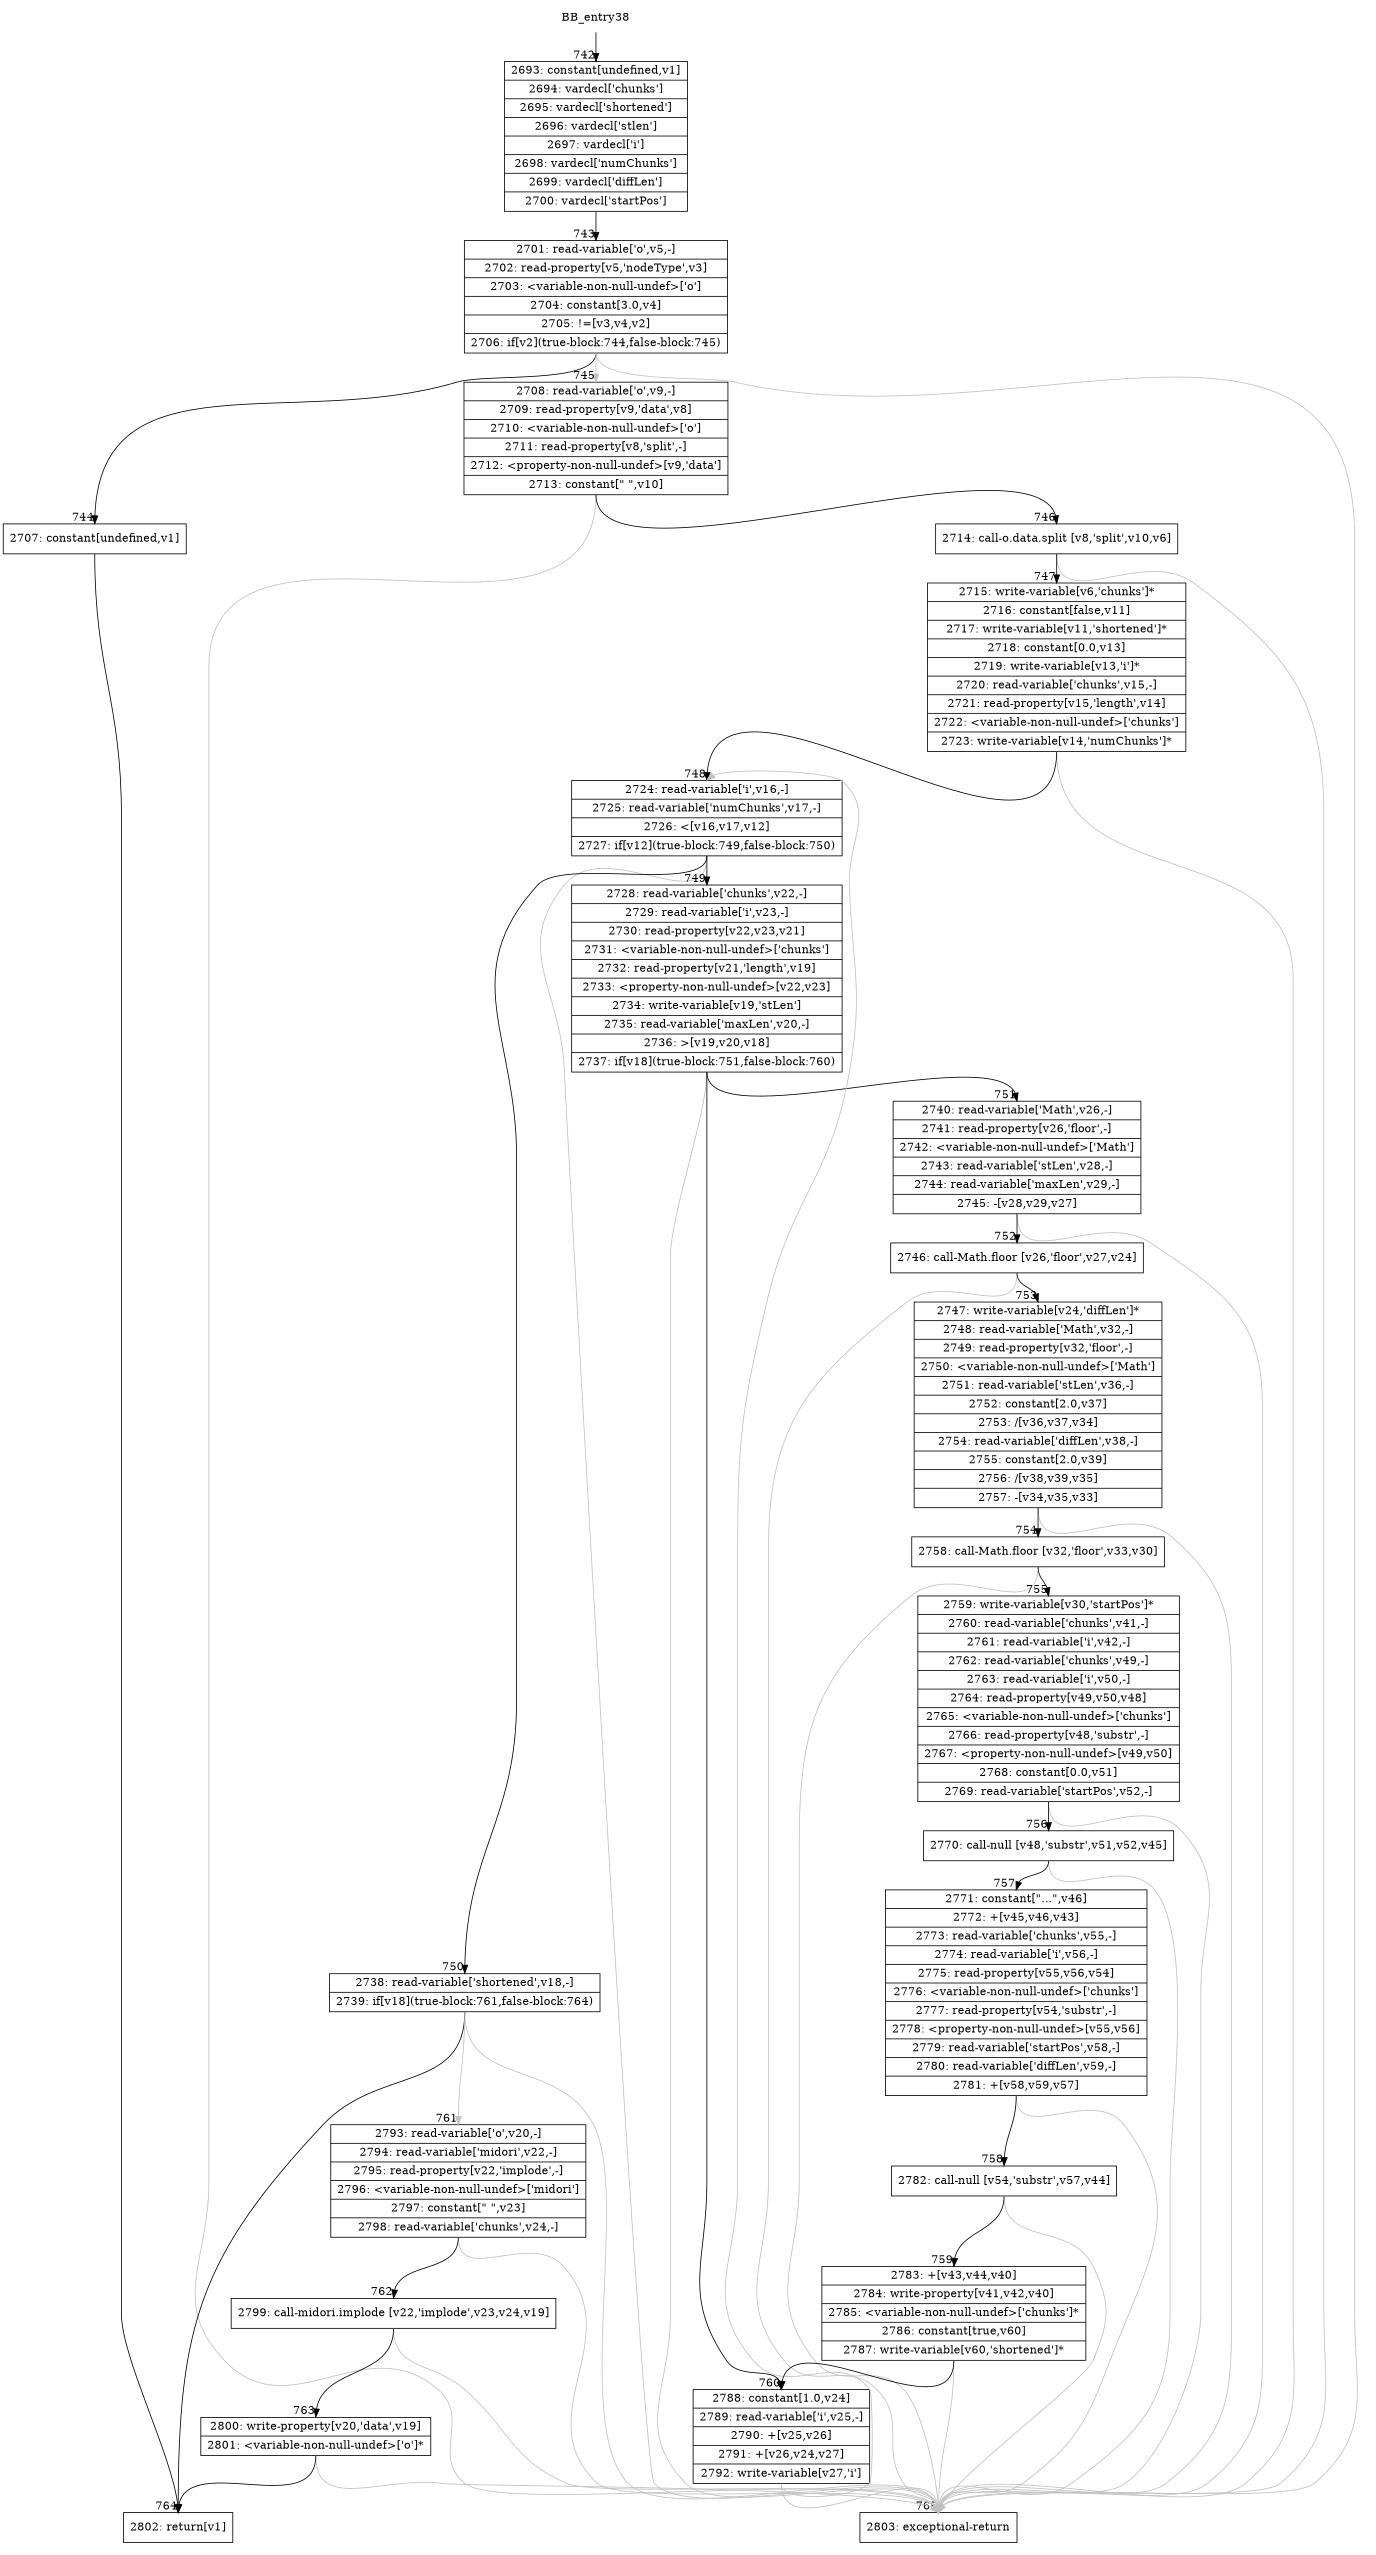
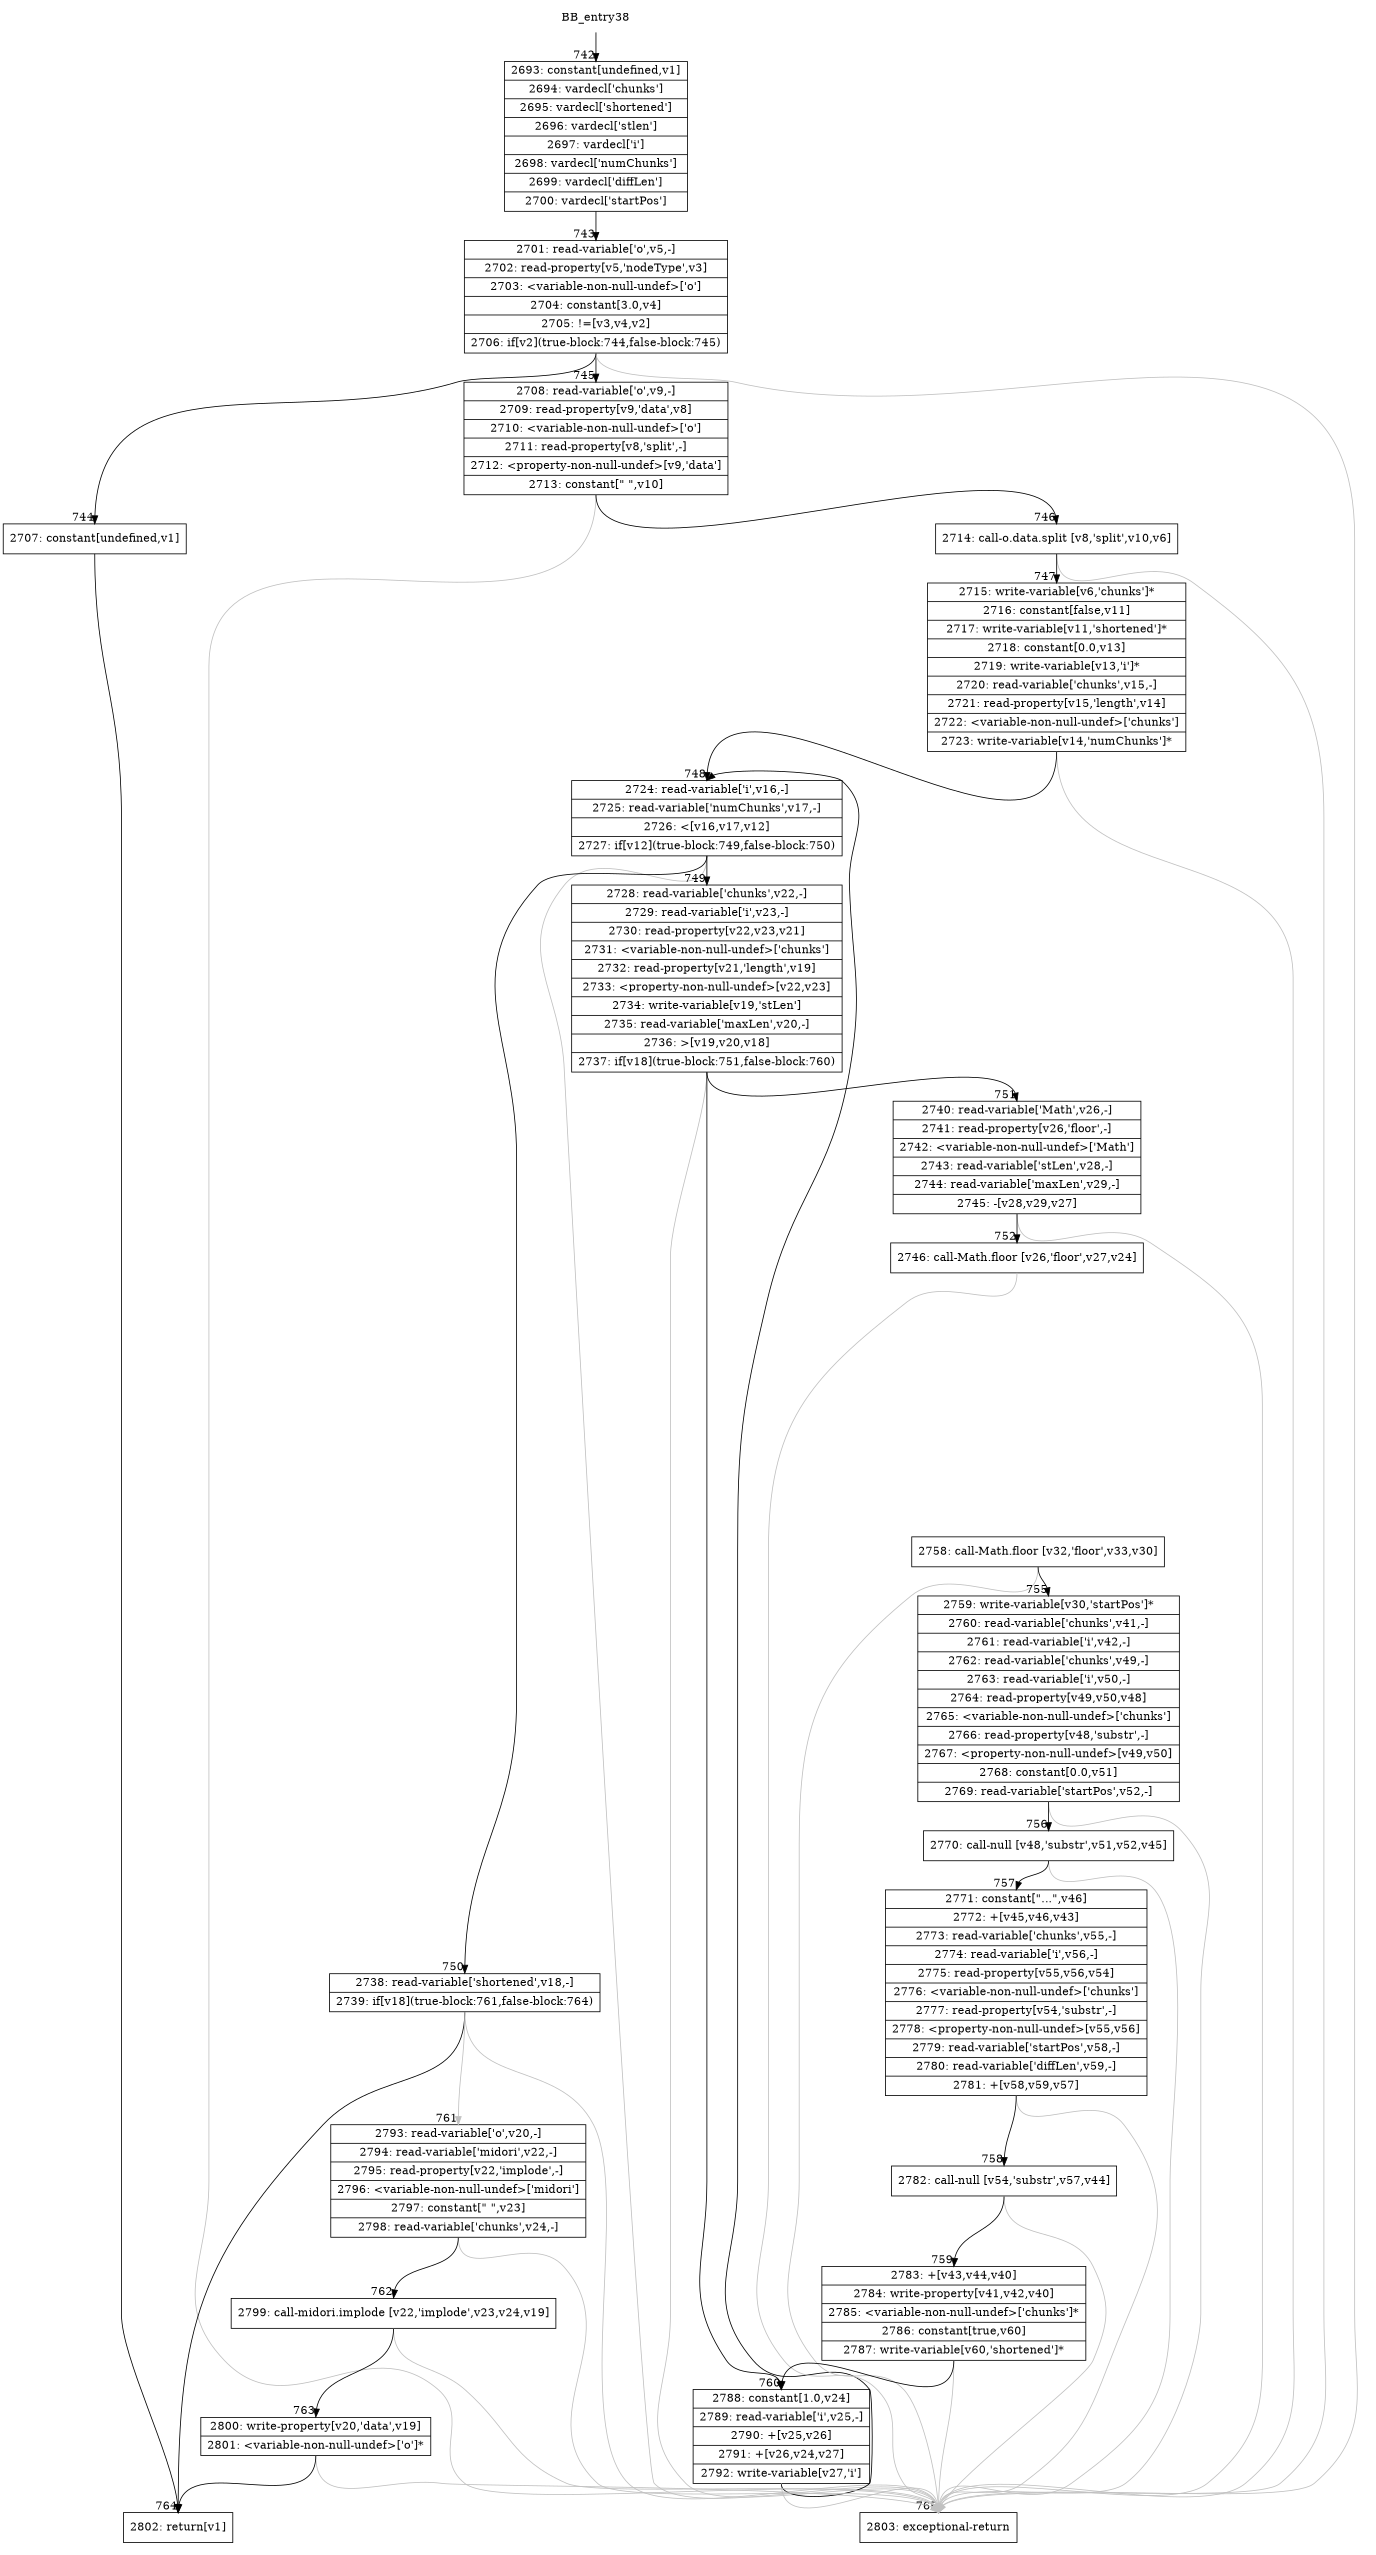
(596, 365) -> (596, 365)
(1038, 1405) -> none
(738, 1656) -> (738, 1656)
